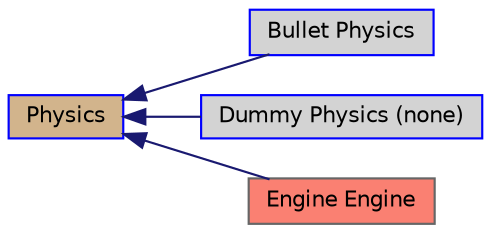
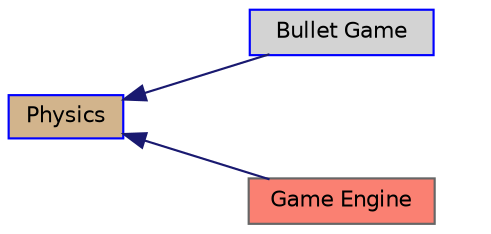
(342, 32) -> (342, 32)
(342, 117) -> none
(342, 201) -> (342, 201)
